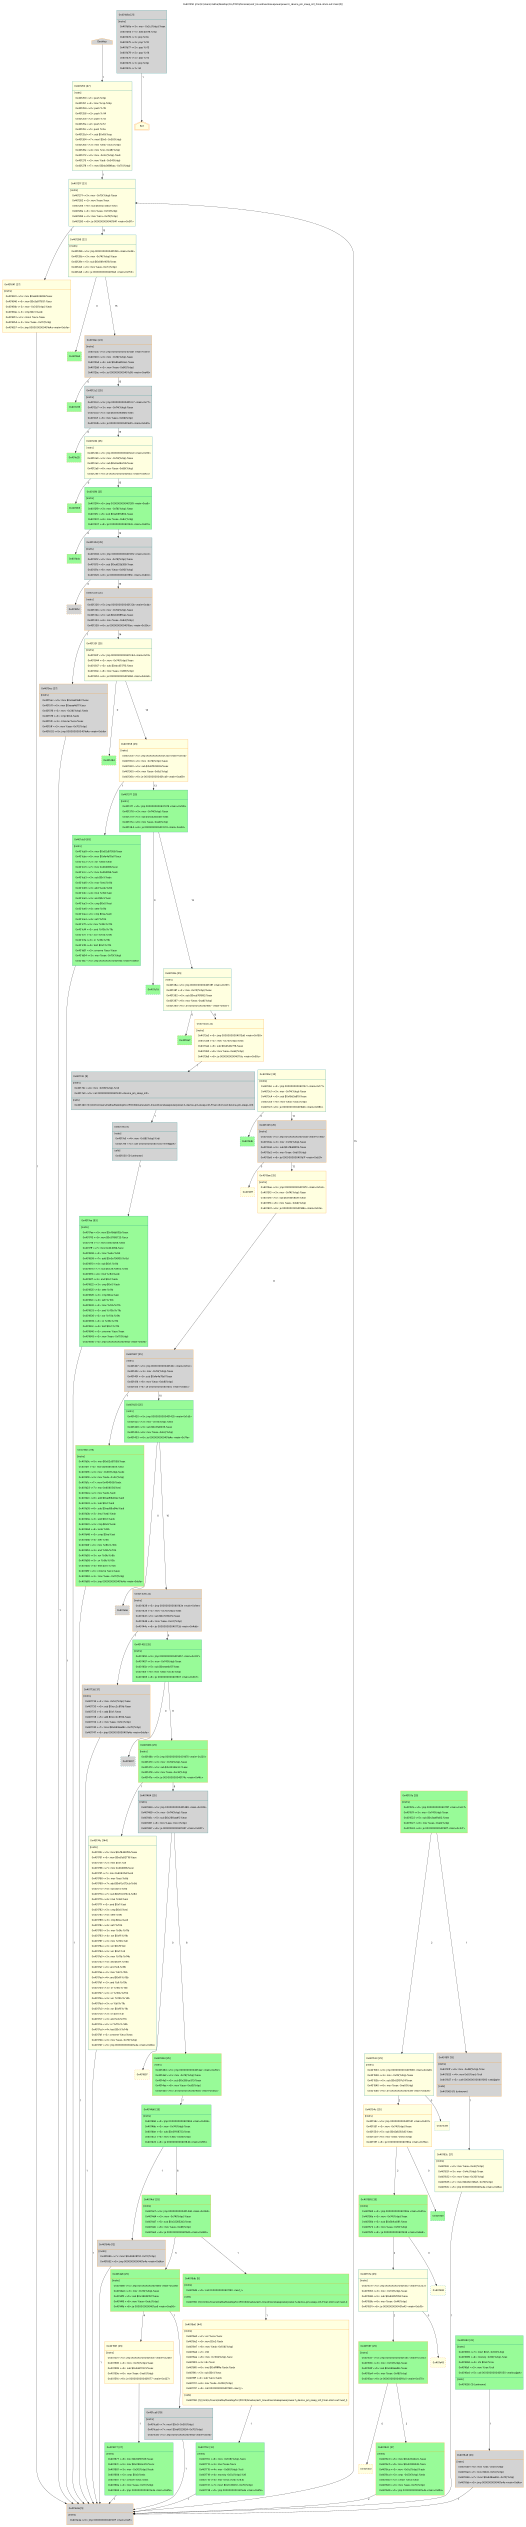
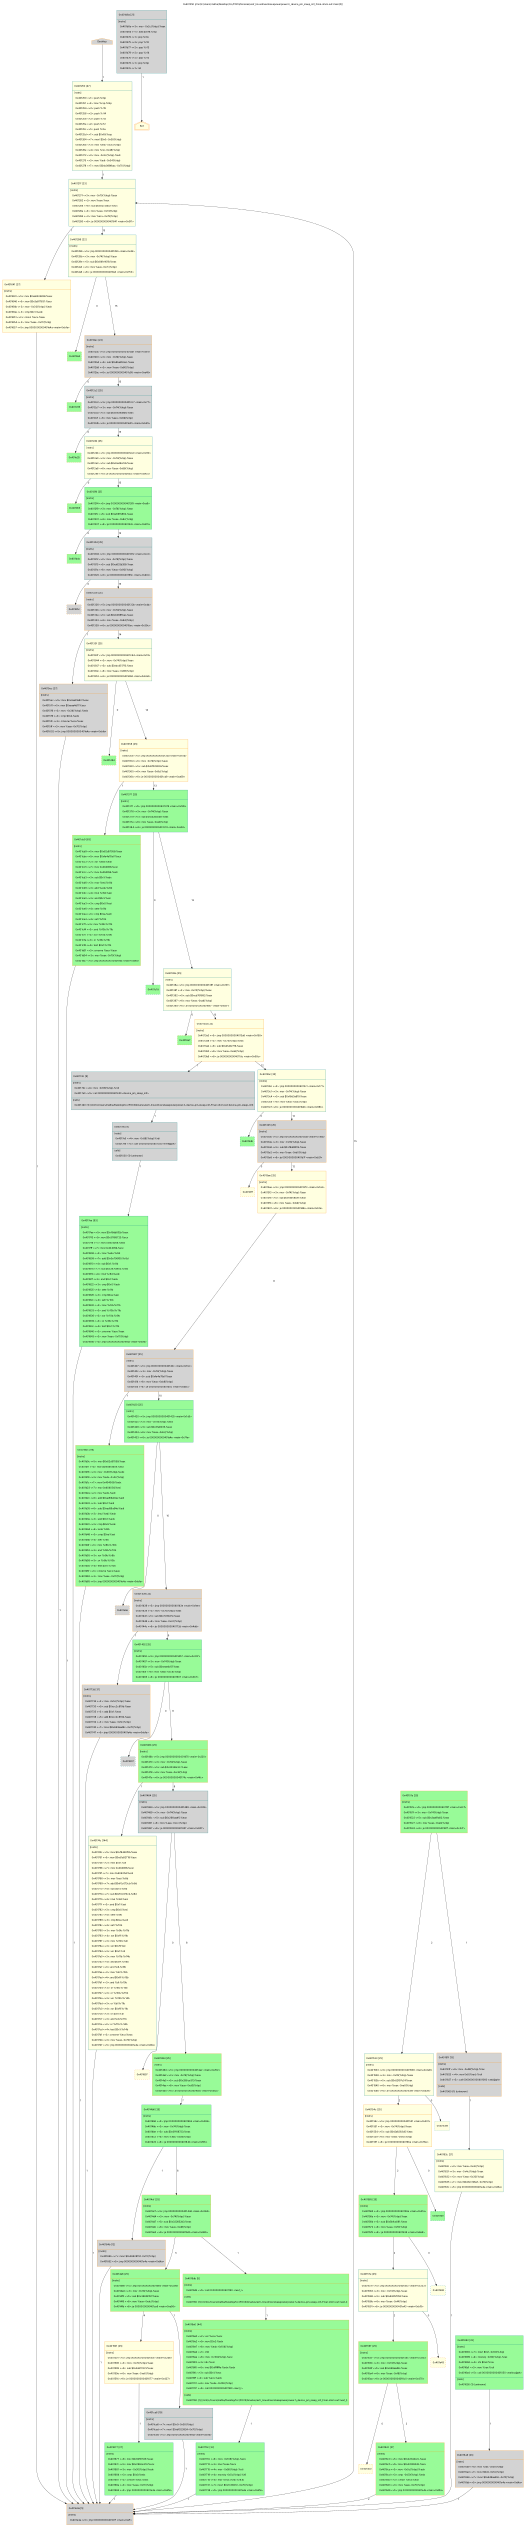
(106, 900) -> (106, 900)
none -> (260, 1065)
(266, 2363) -> (266, 2363)
